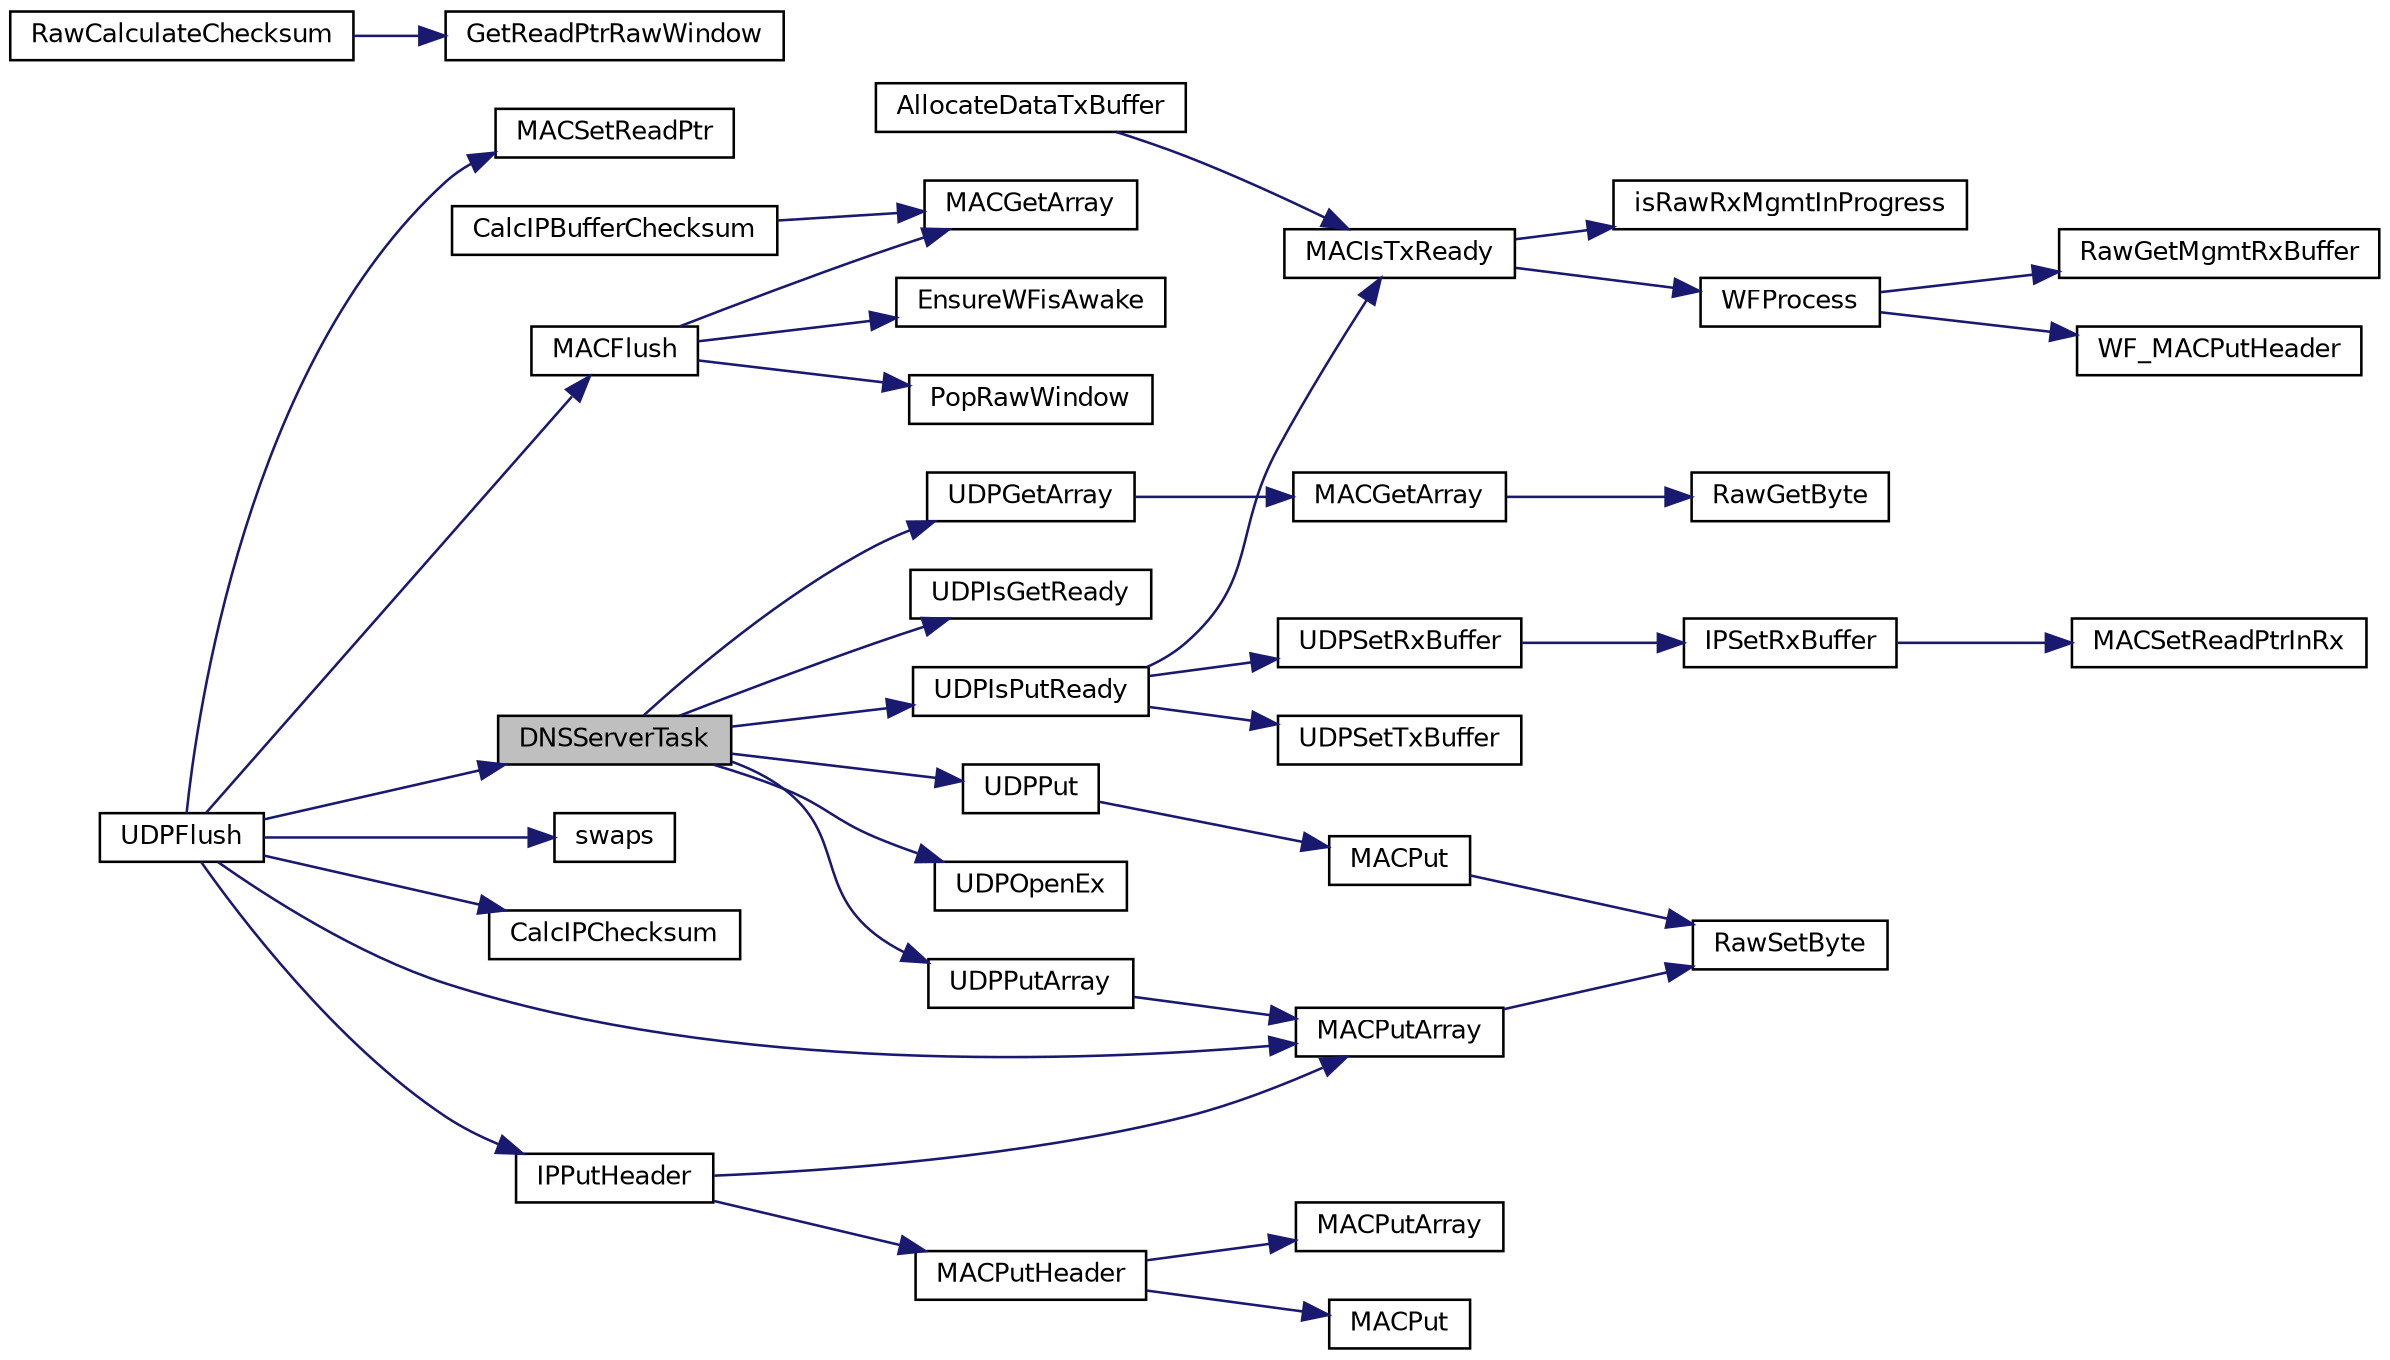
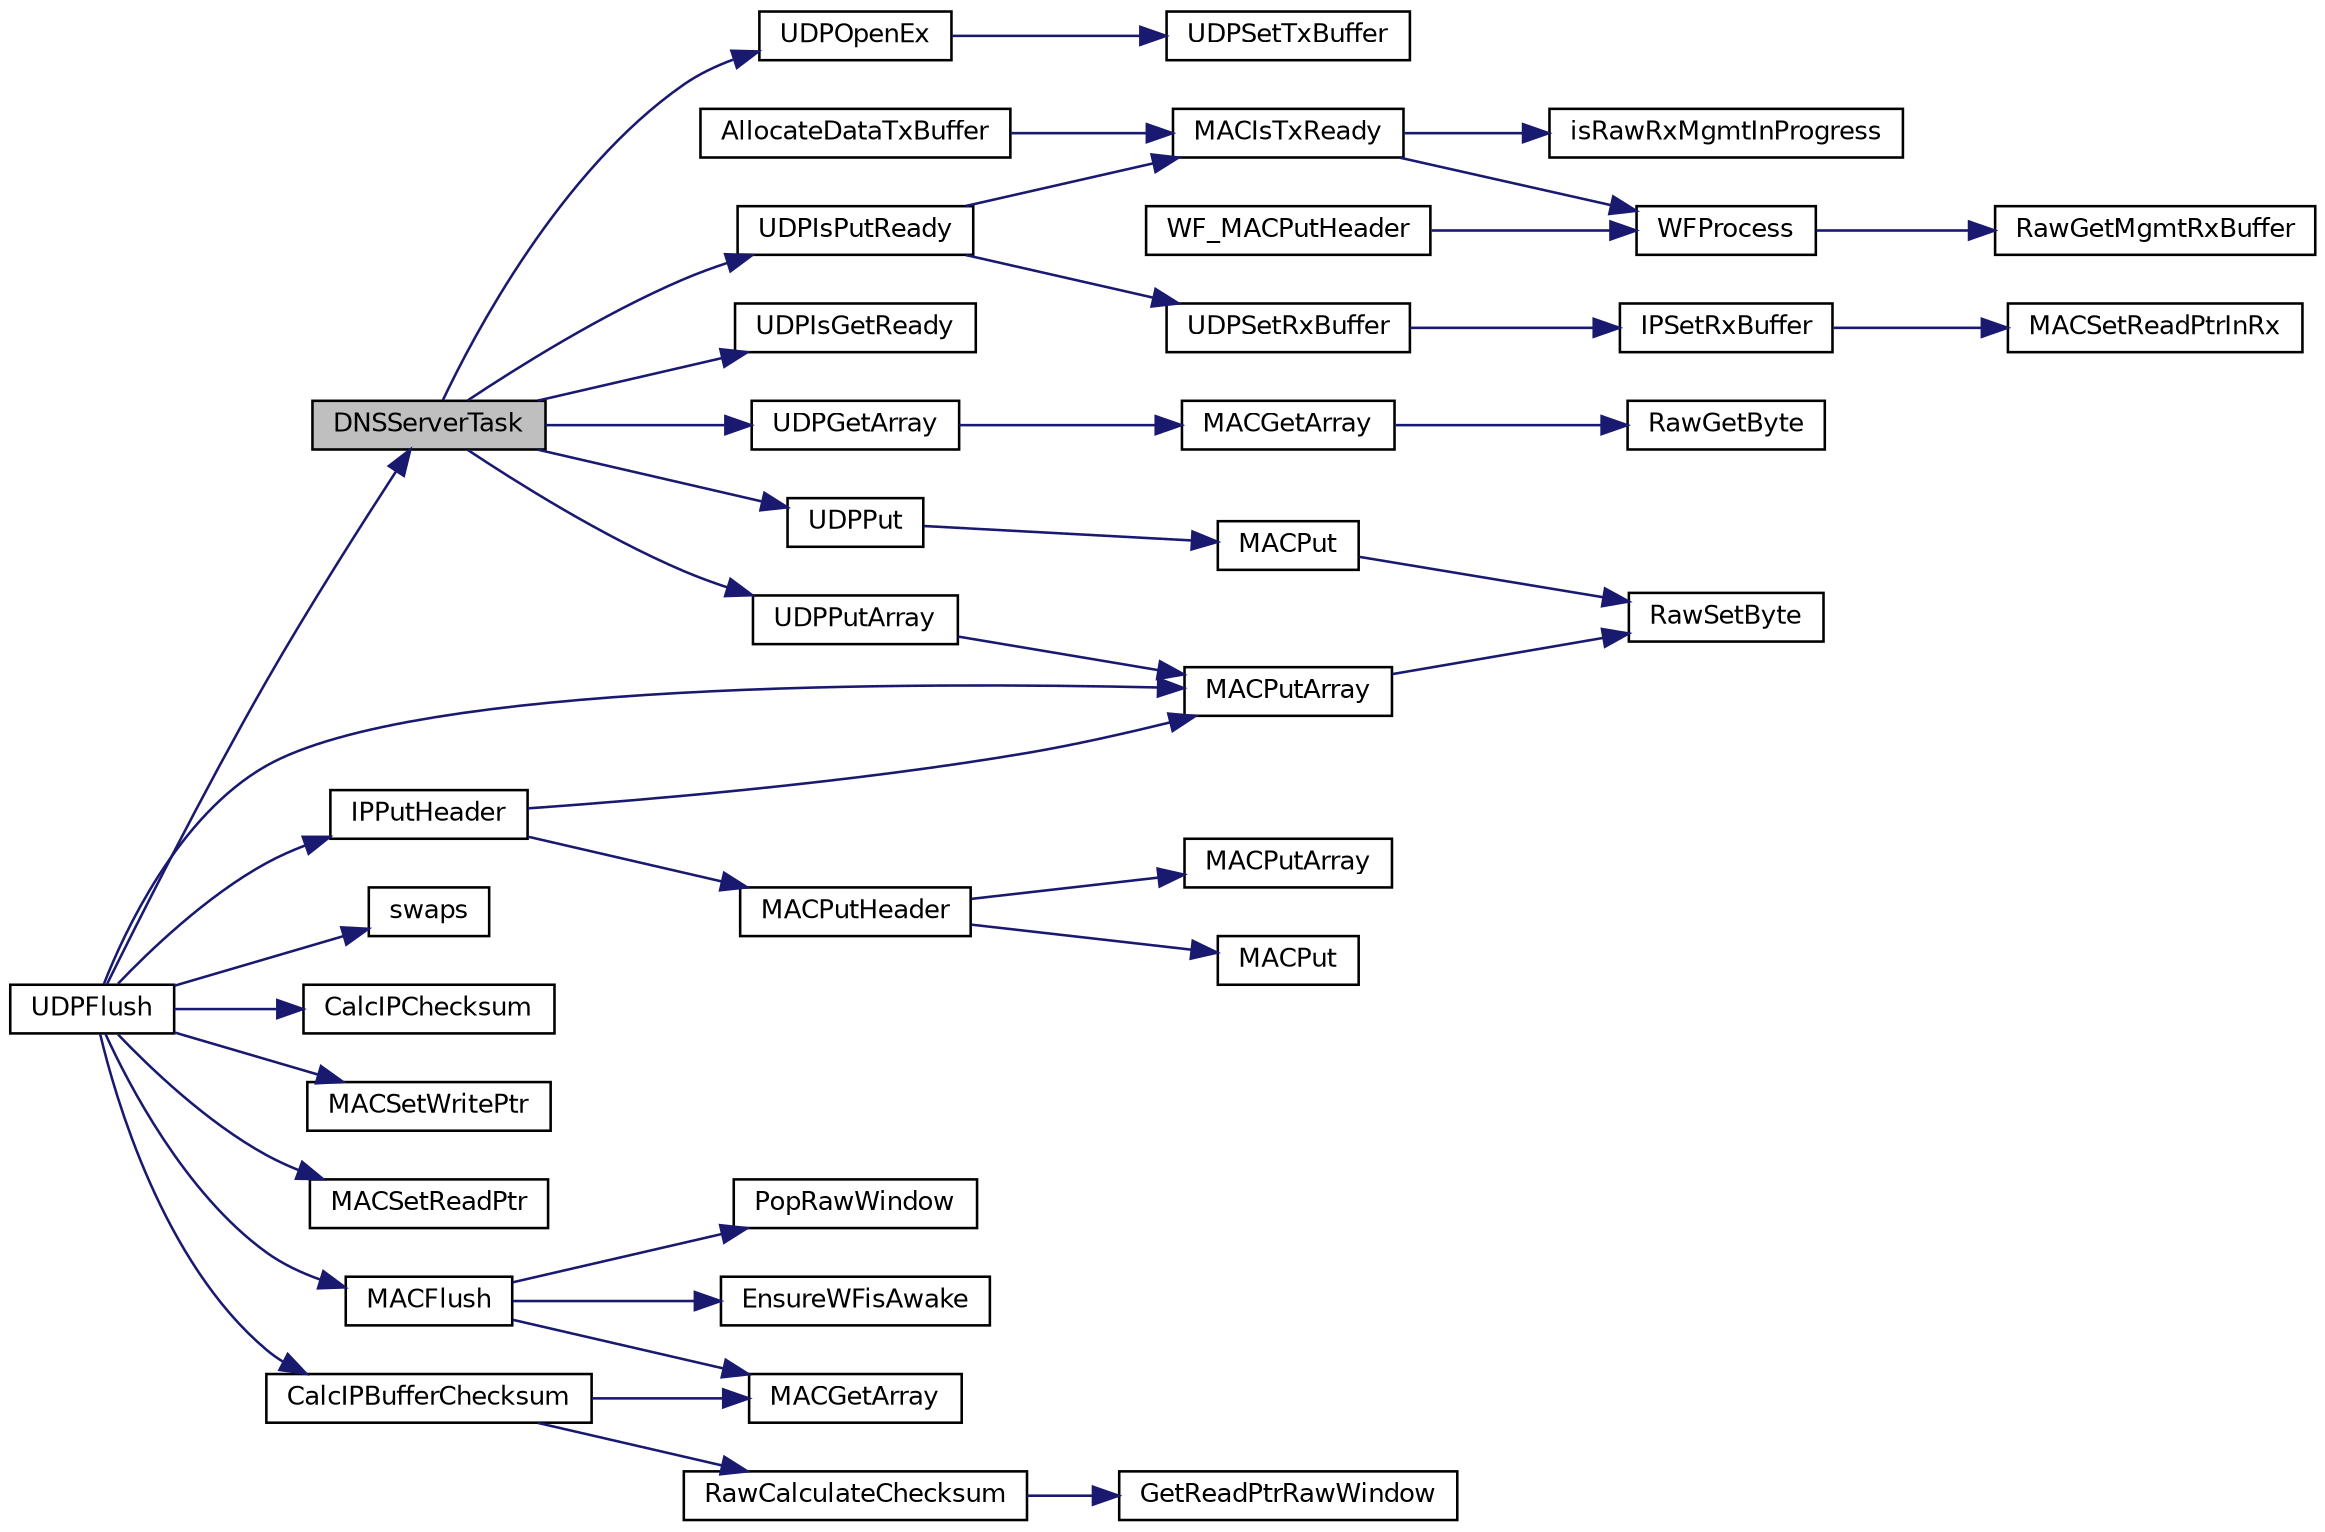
(1965, 322) -> (1521, 231)
(1201, 714) -> (1046, 36)
none -> (429, 1106)
none -> (165, 1213)
none -> (630, 1444)
